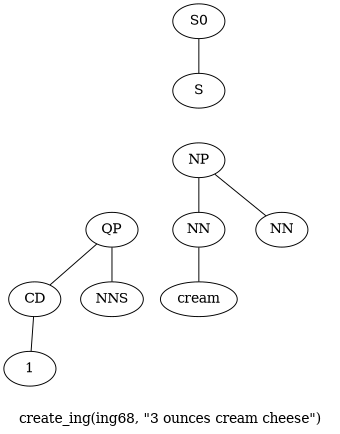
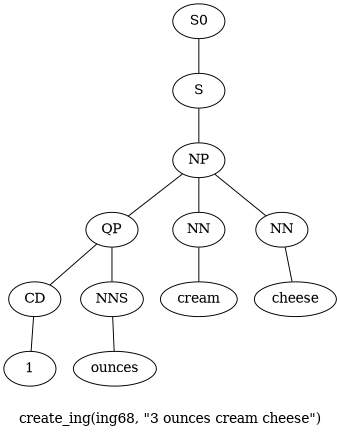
none -> (199, 126)
none -> (155, 195)
none -> (295, 299)
none -> (115, 369)
